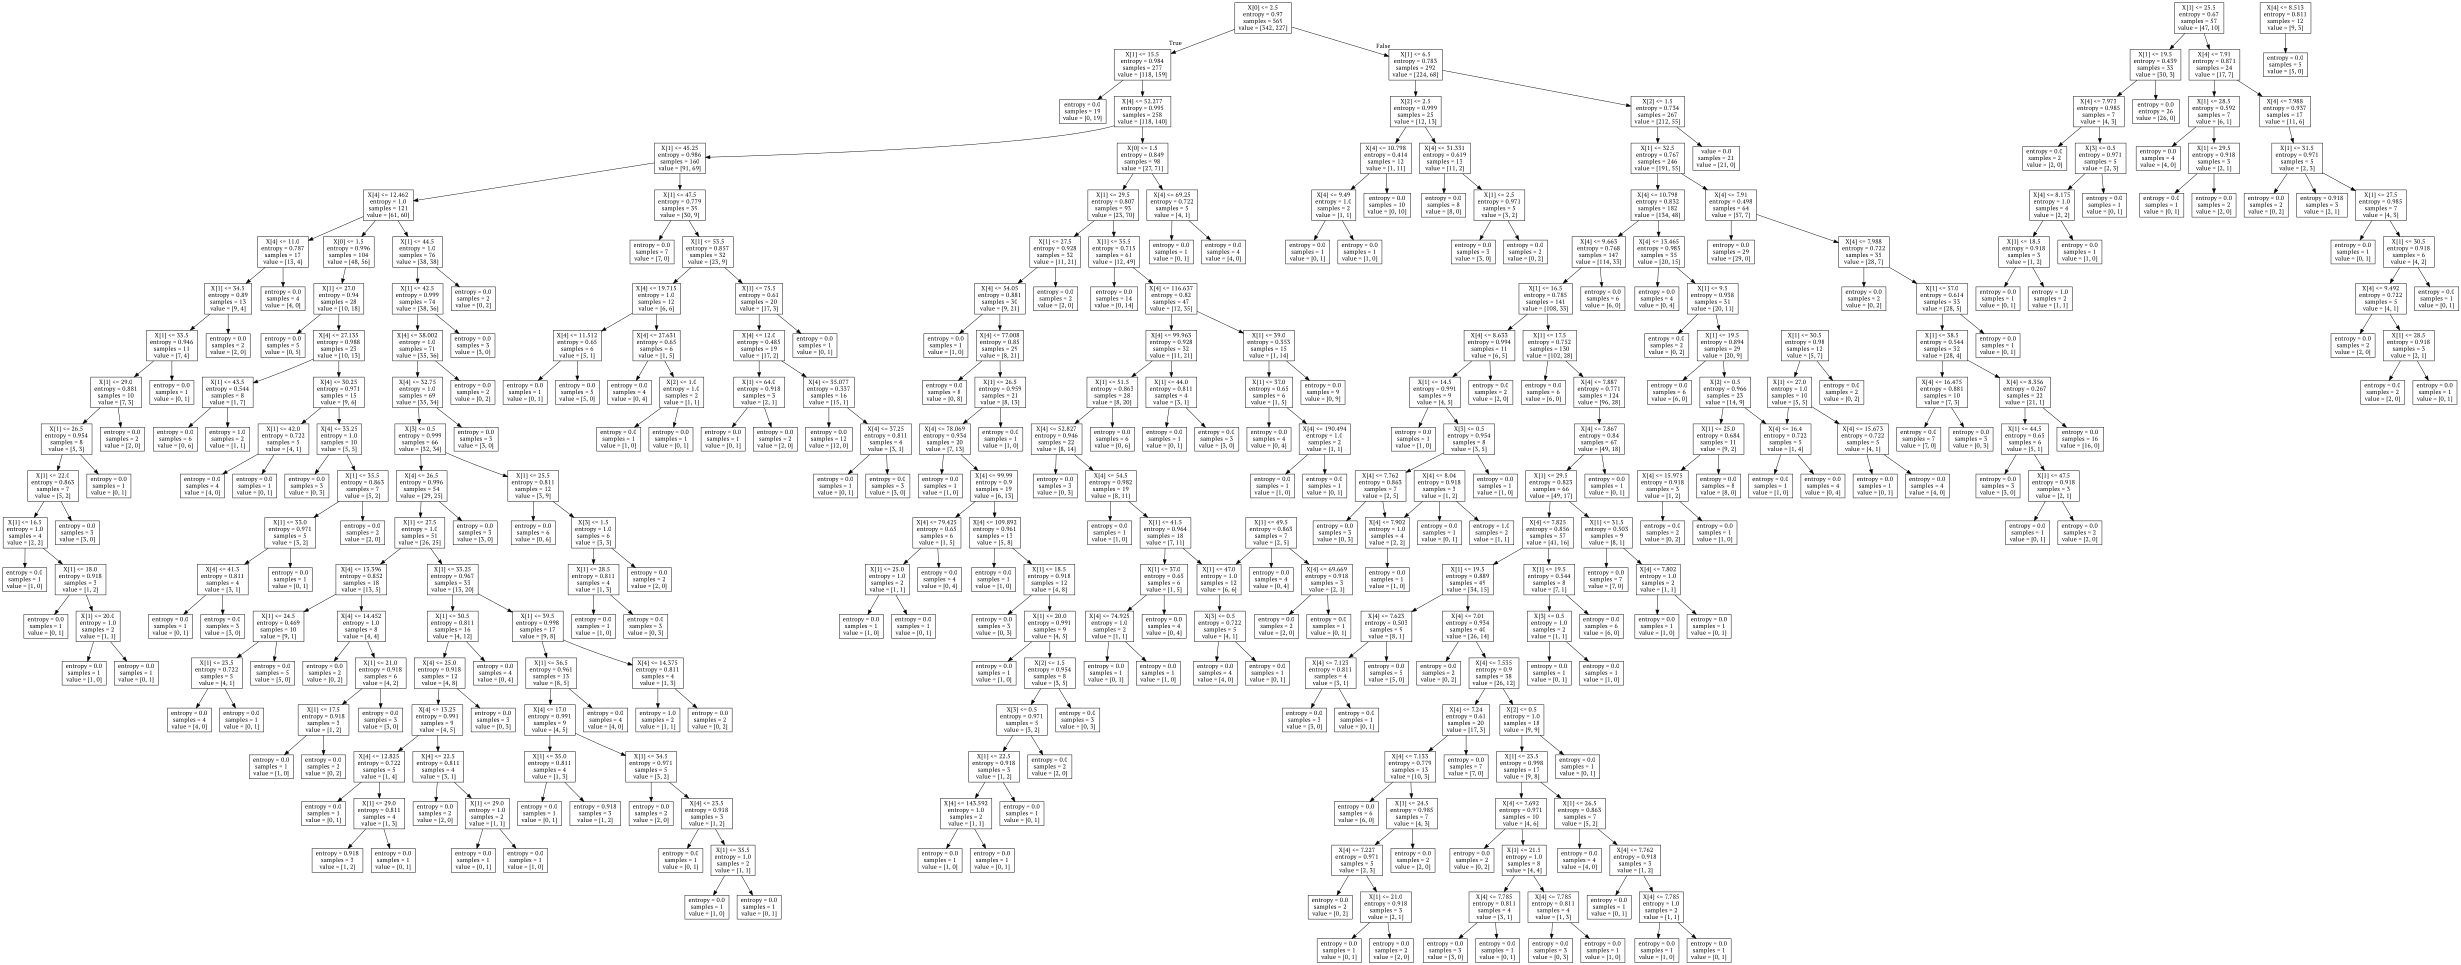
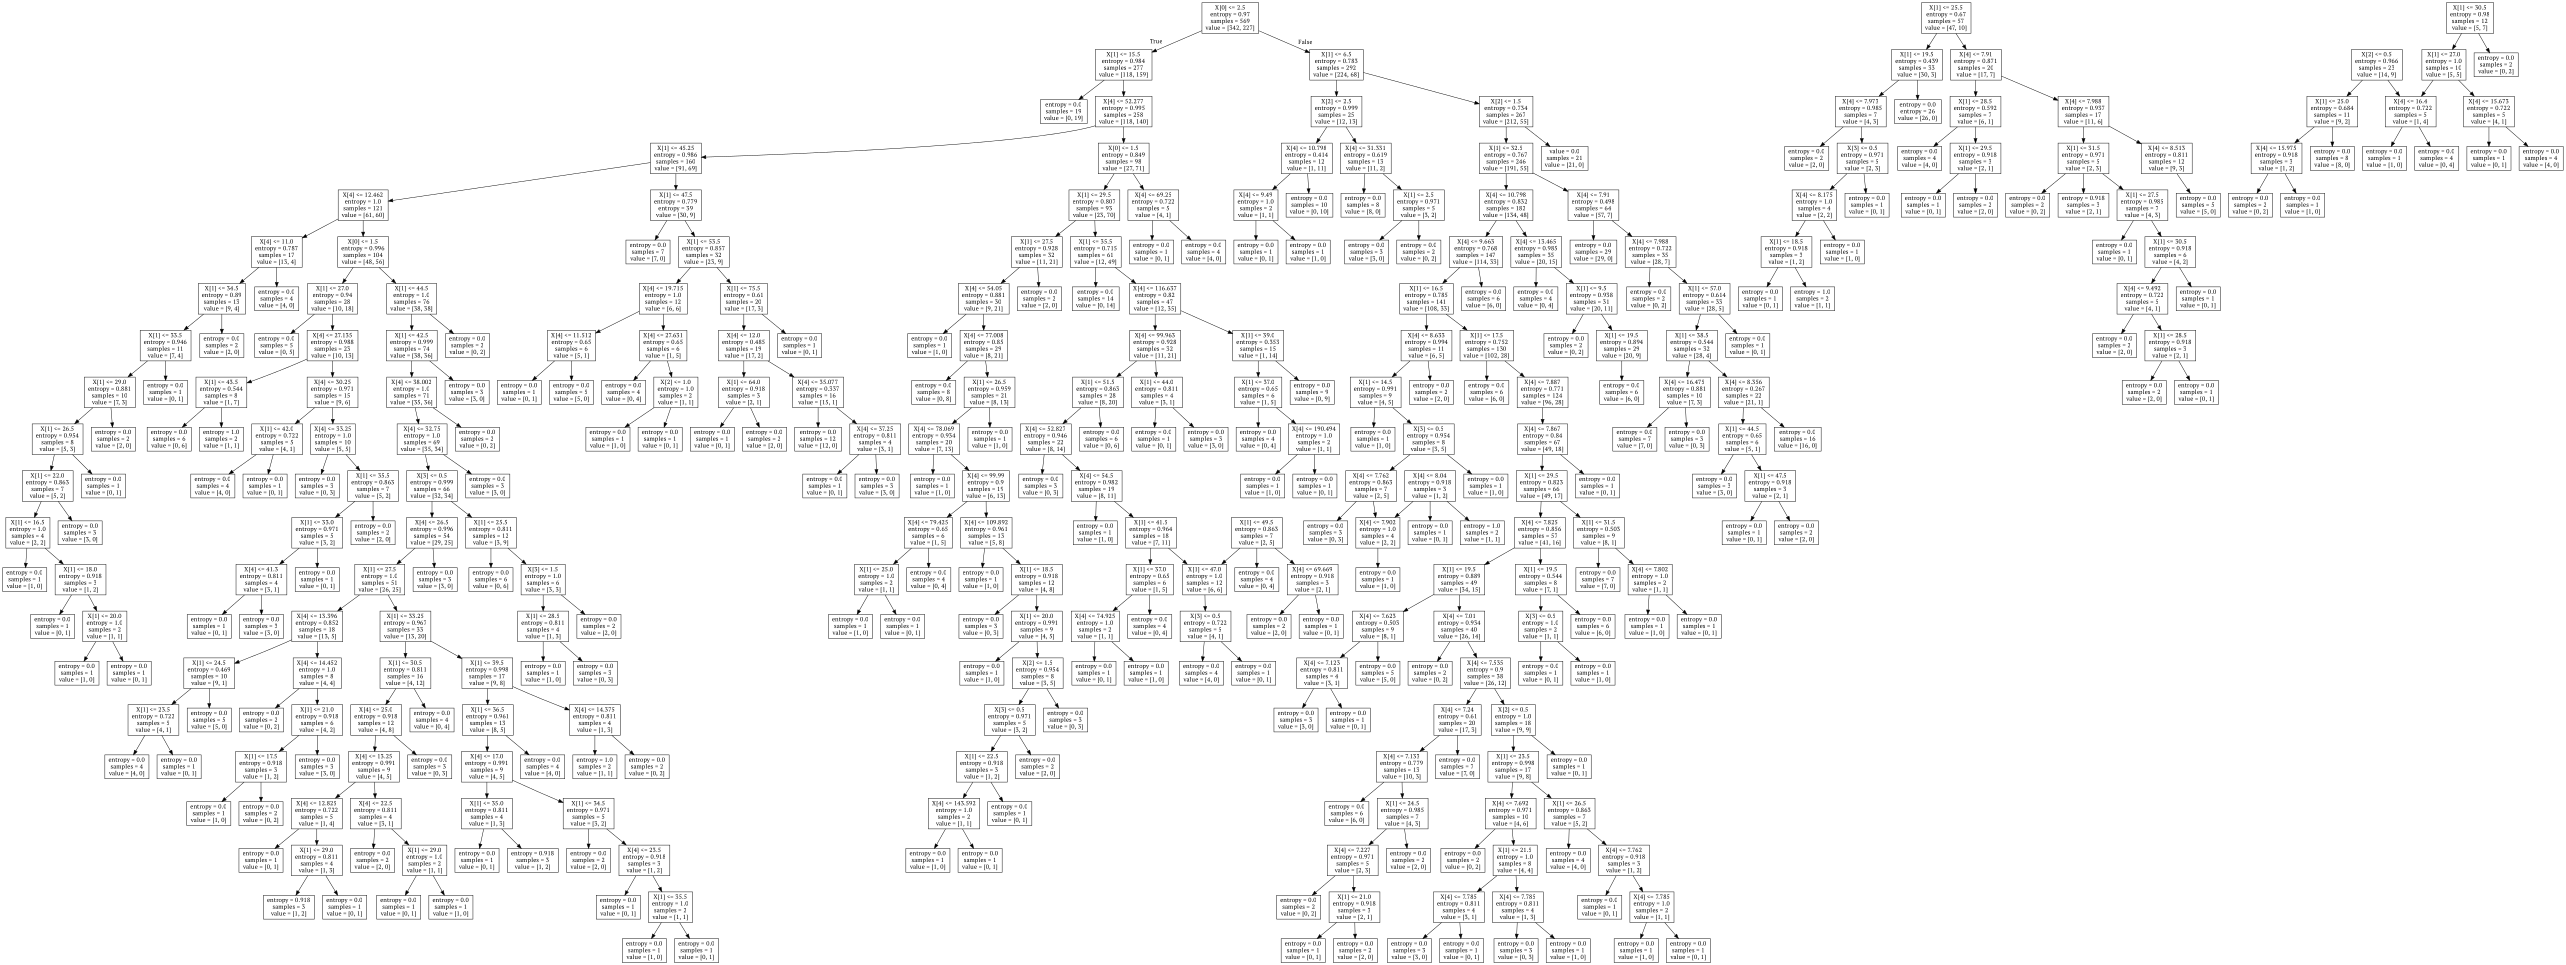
(2214, 65) -> (1976, 65)
none -> (2123, 134)
(680, 205) -> (676, 205)
(402, 227) -> (386, 274)
(1724, 367) -> none
